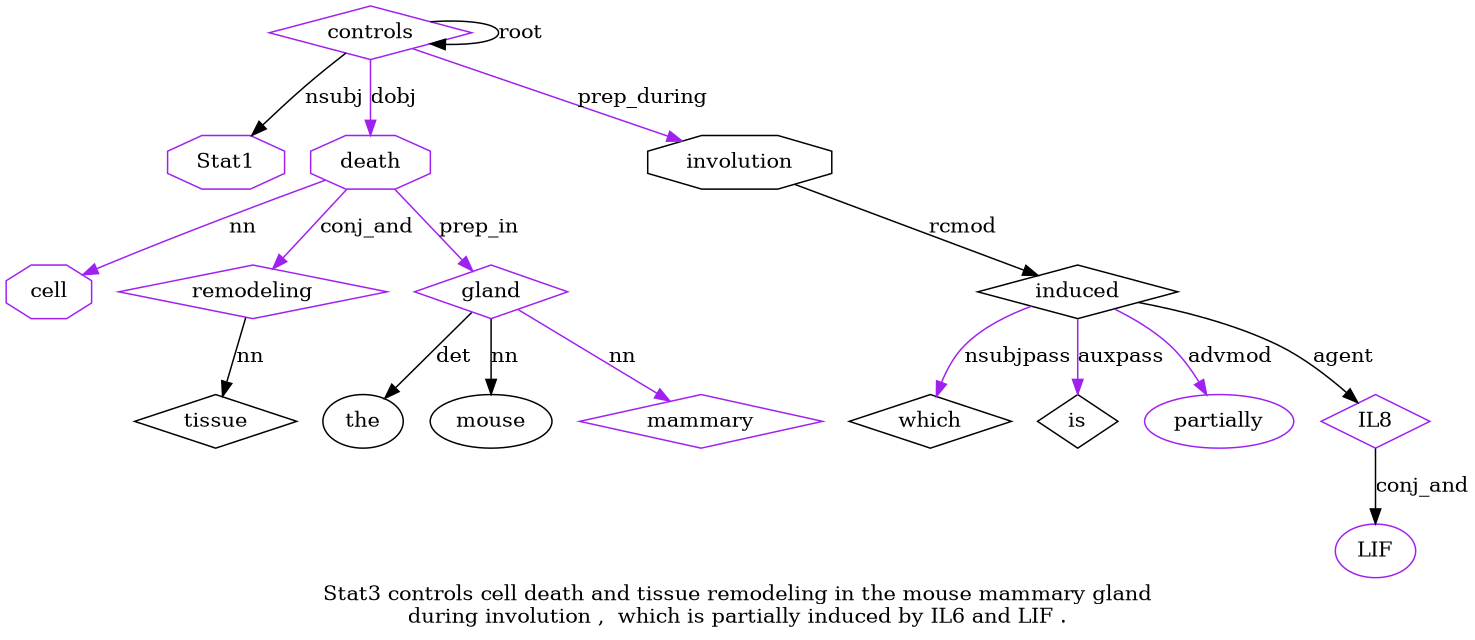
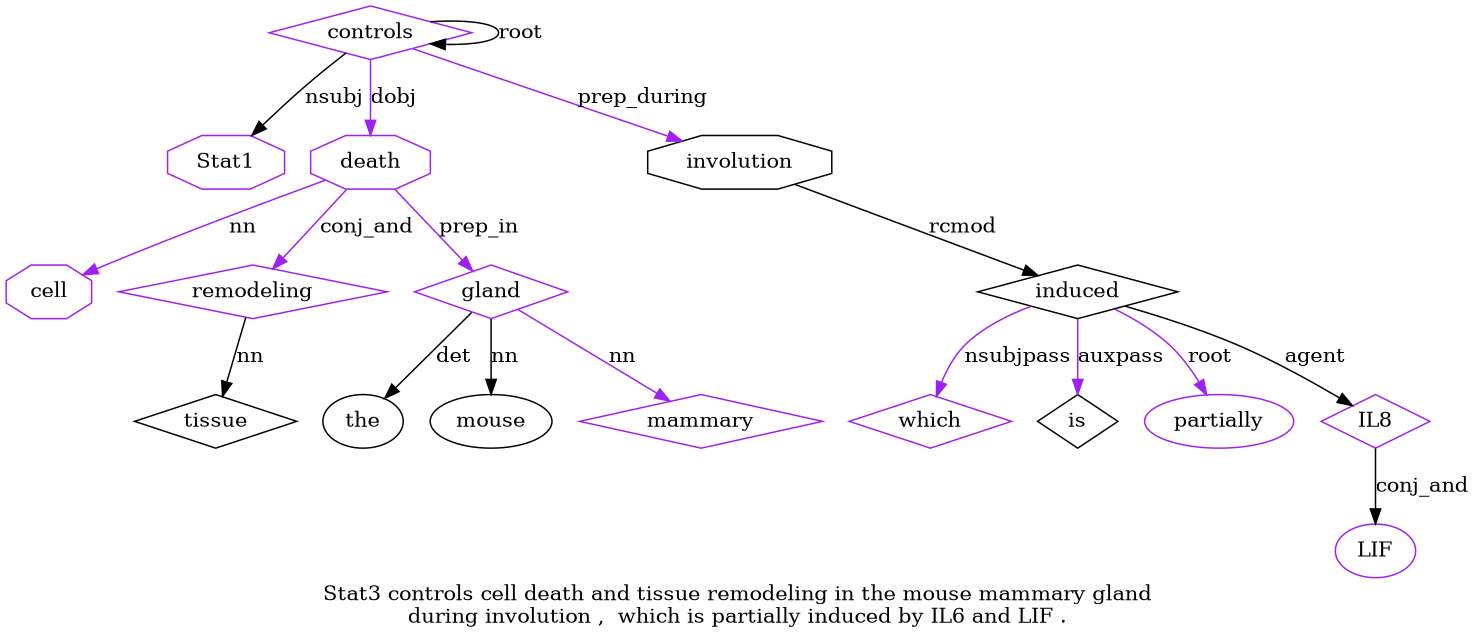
(1230, 357) -> (1210, 357)
(930, 421) -> (930, 421)
